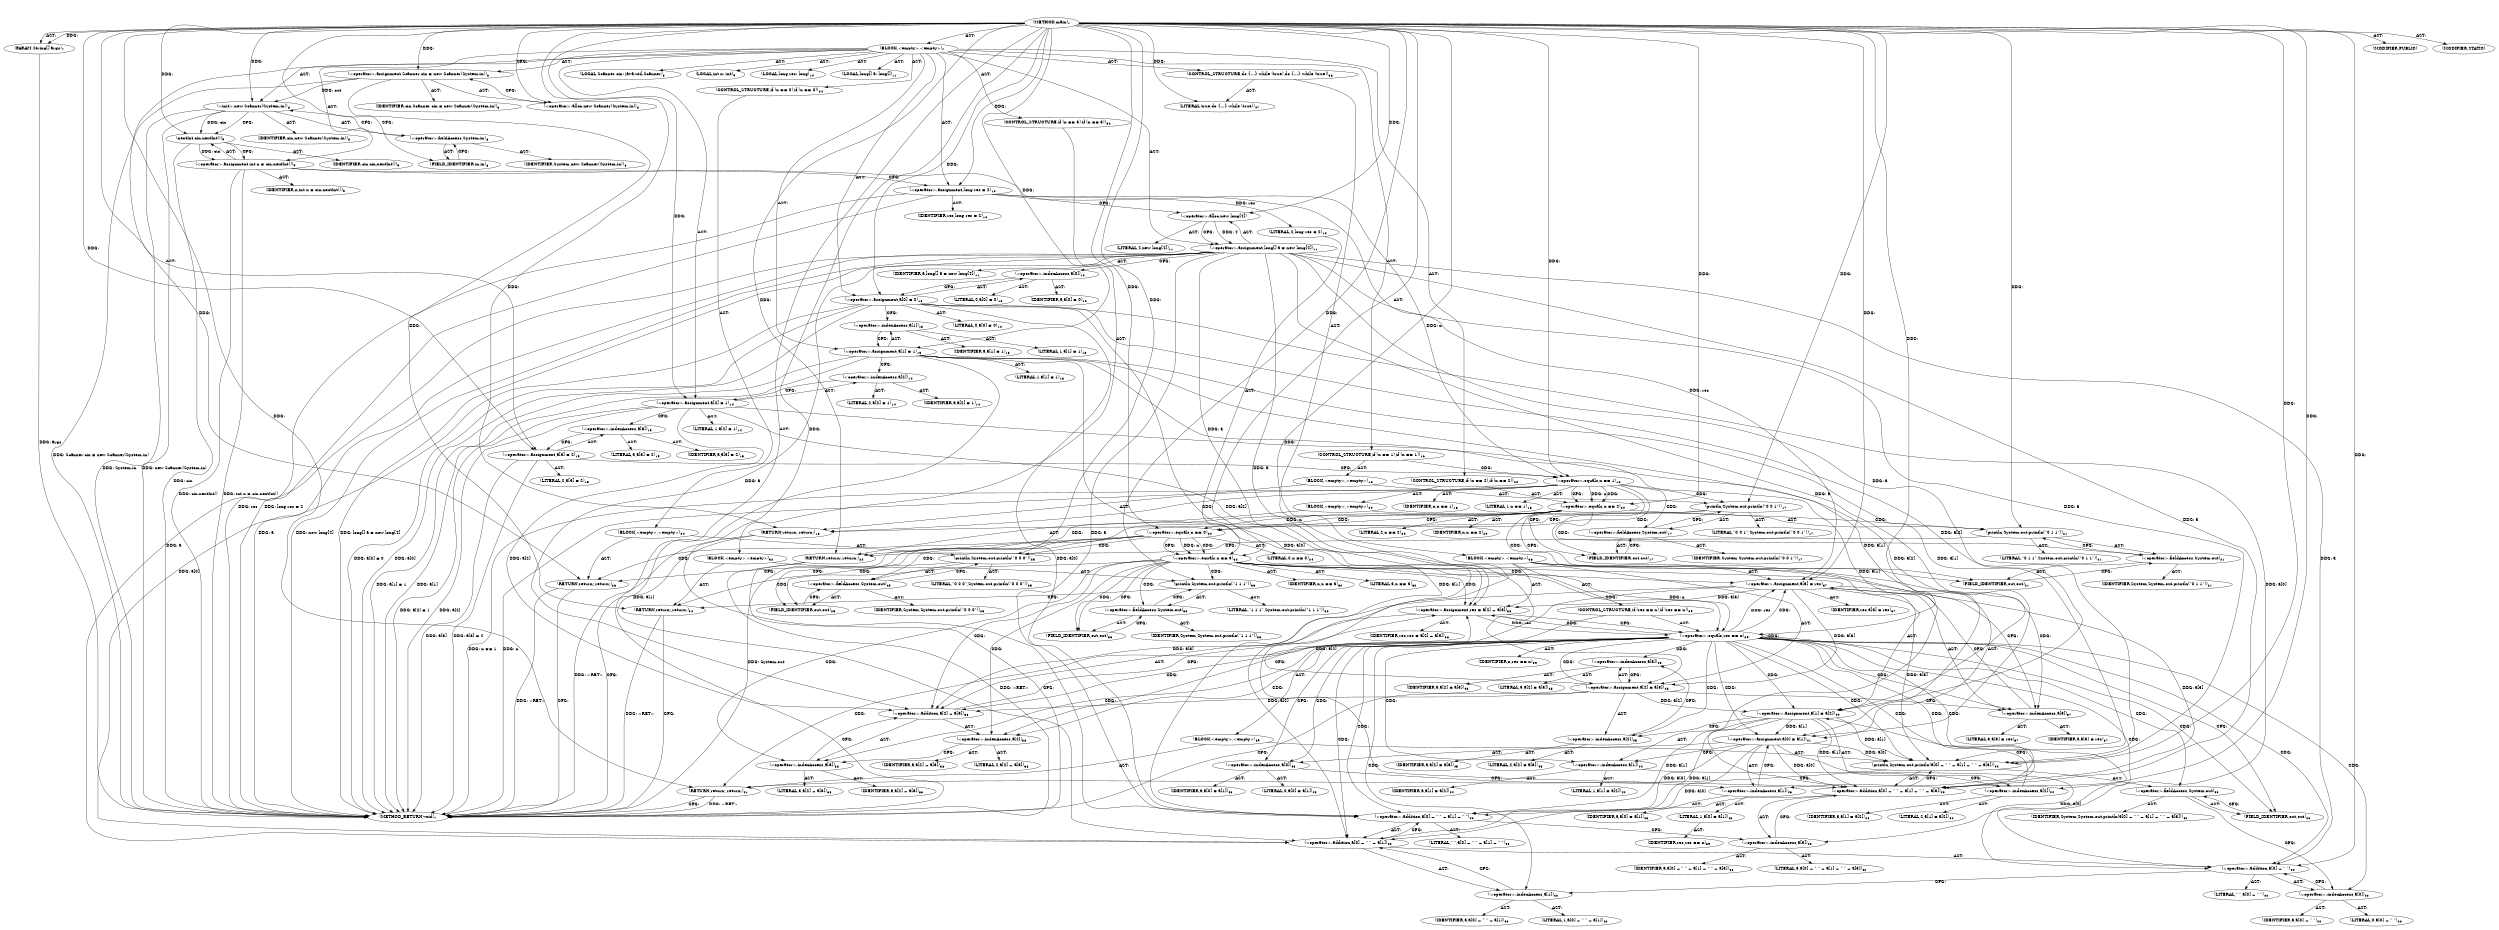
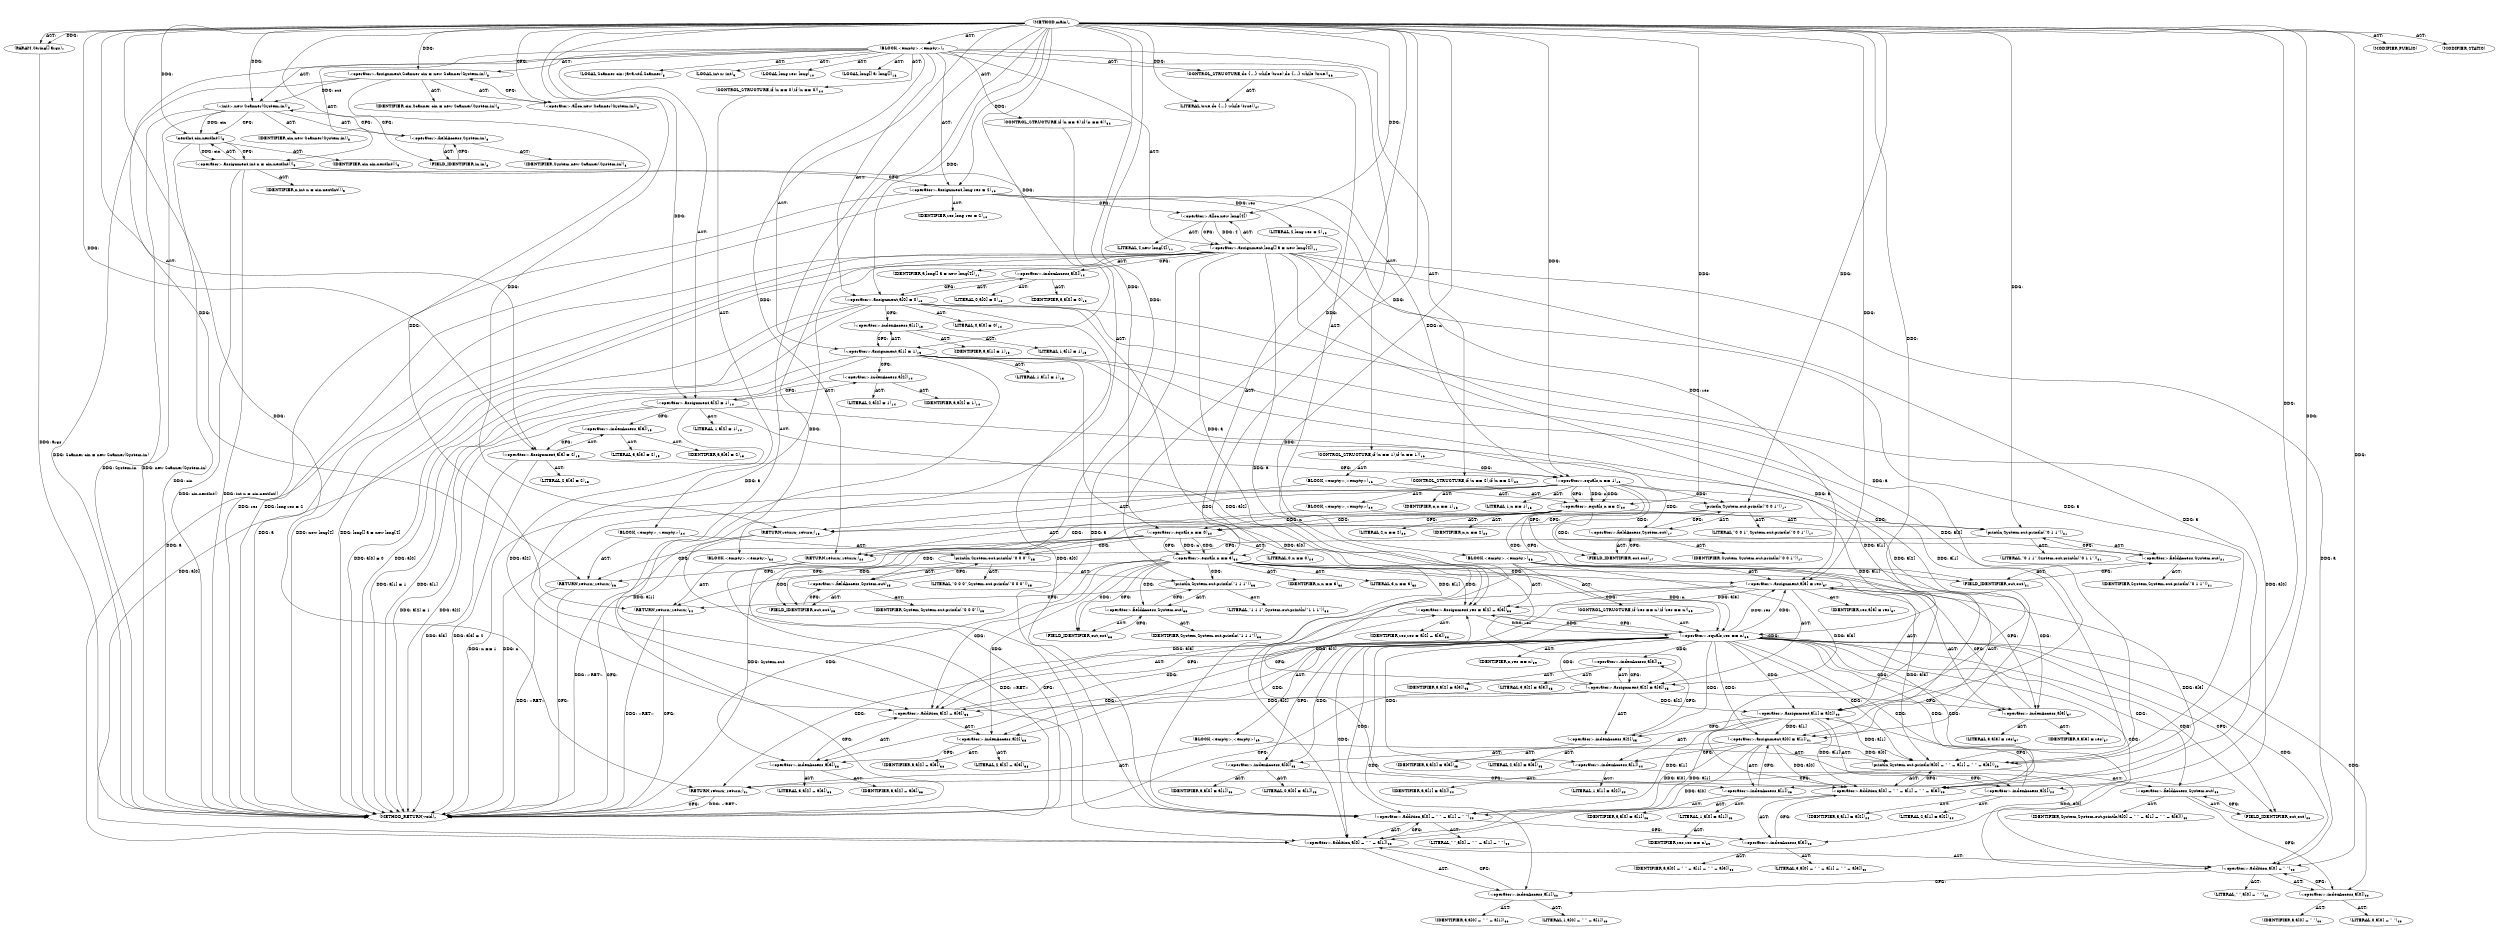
(895, 74) -> (895, 74)
(1399, 300) -> (1399, 300)
